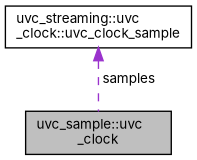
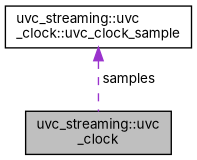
(98, 133) -> (98, 133)
